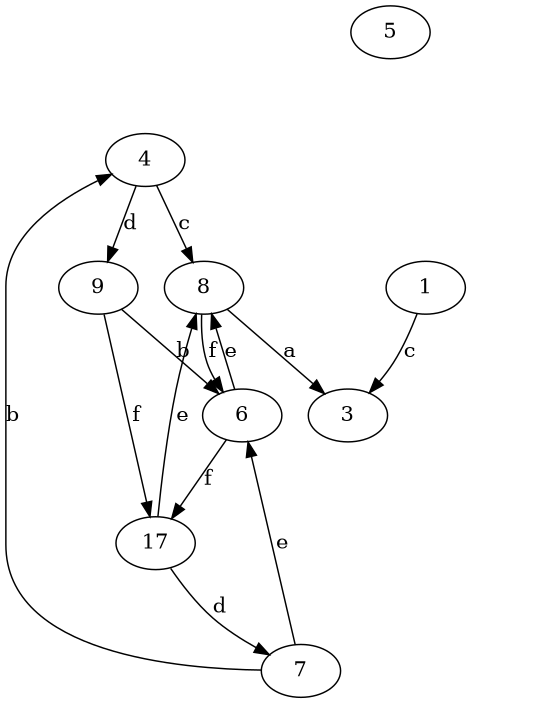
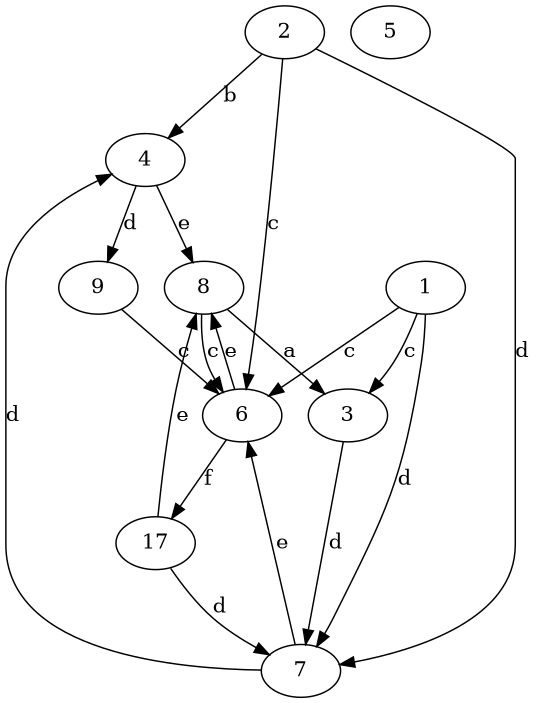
none -> (285, 32)
(184, 224) -> (184, 224)
none -> (340, 347)
(184, 352) -> (184, 352)
(213, 352) -> (213, 352)
(125, 408) -> none
(13, 415) -> (13, 415)
none -> (395, 480)
none -> (326, 536)
